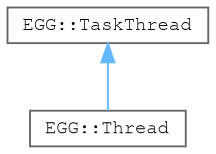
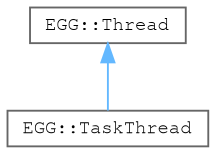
(108, 87) -> (108, 87)
